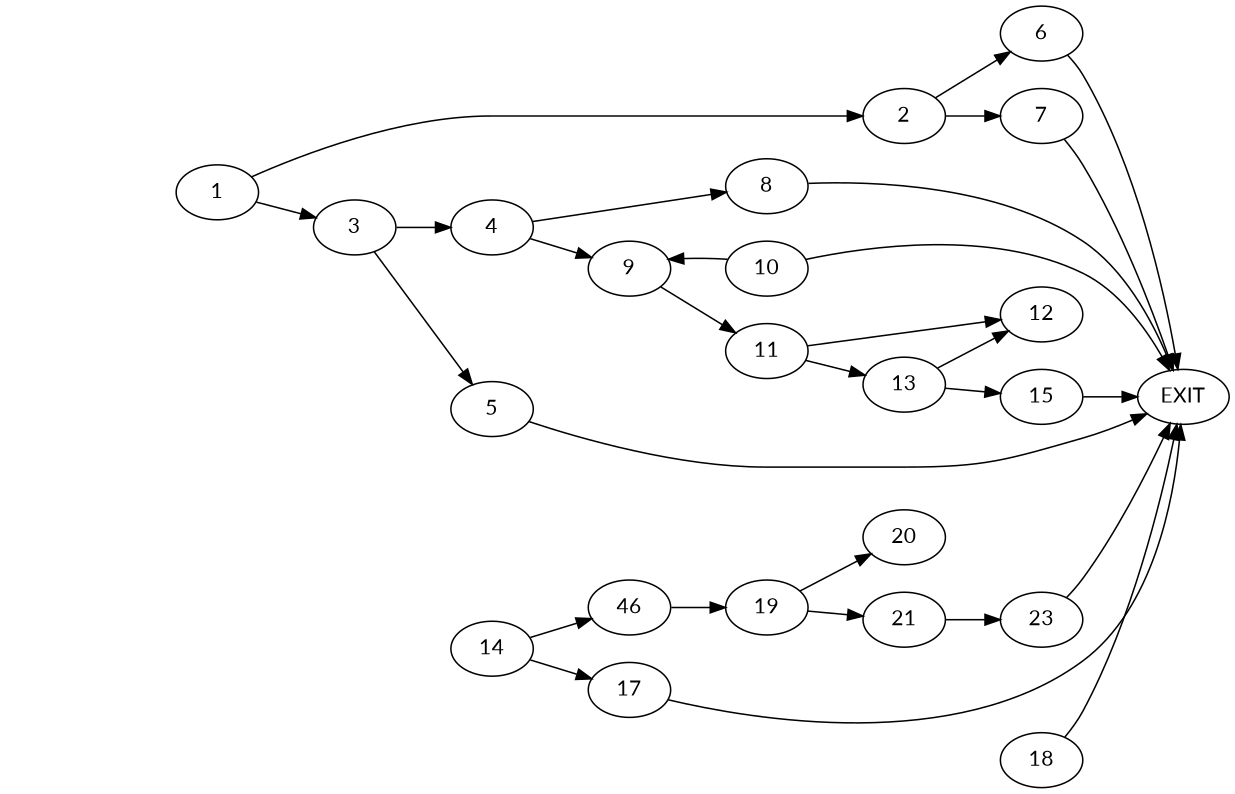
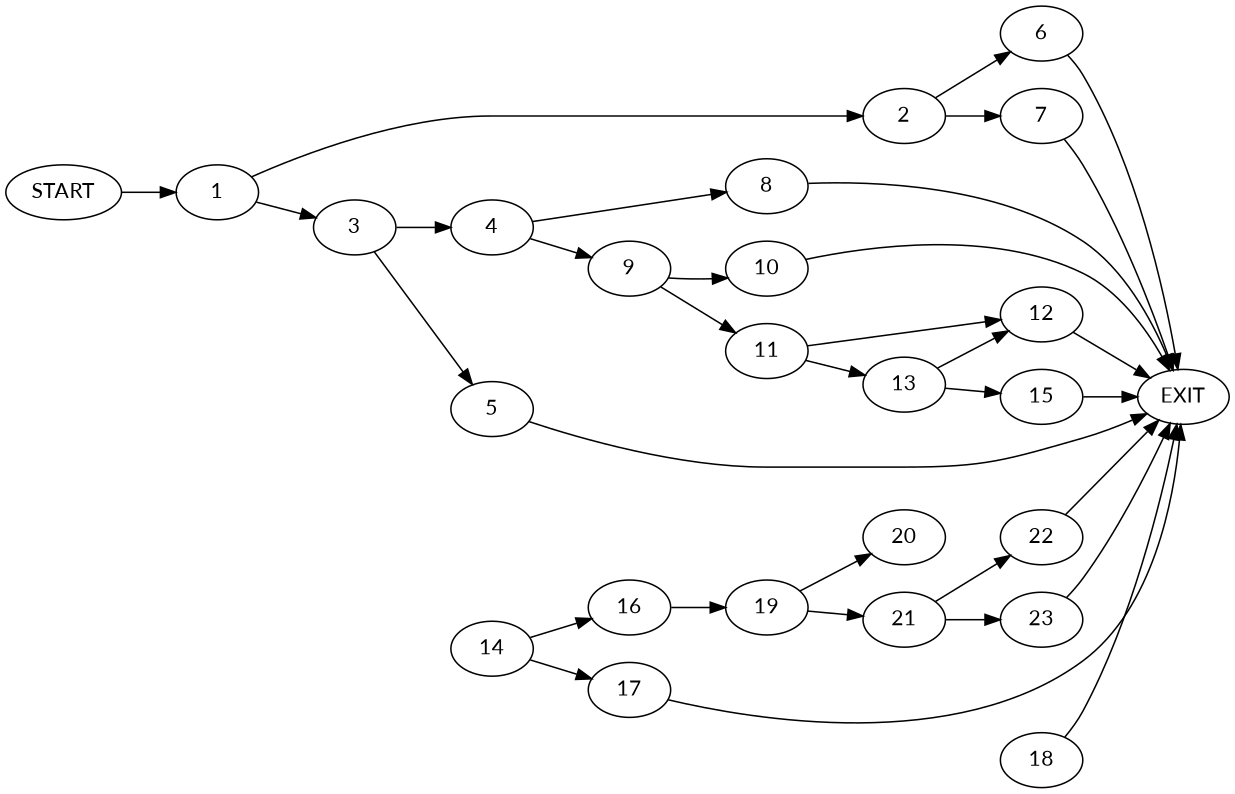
none -> (64, 192)
(706, 258) -> (690, 279)
none -> (1105, 351)
none -> (1042, 537)
(629, 608) -> (629, 608)
